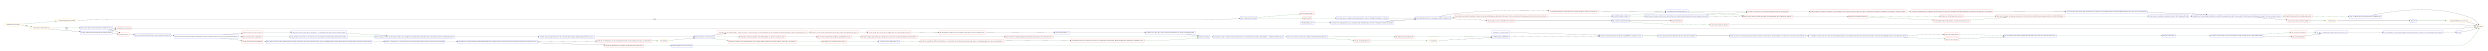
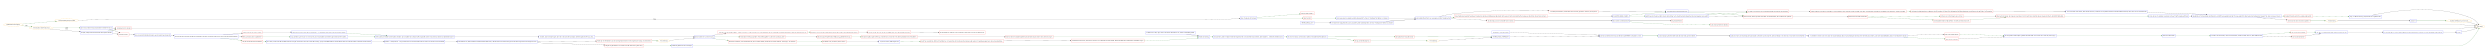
(1062, 33) -> none
